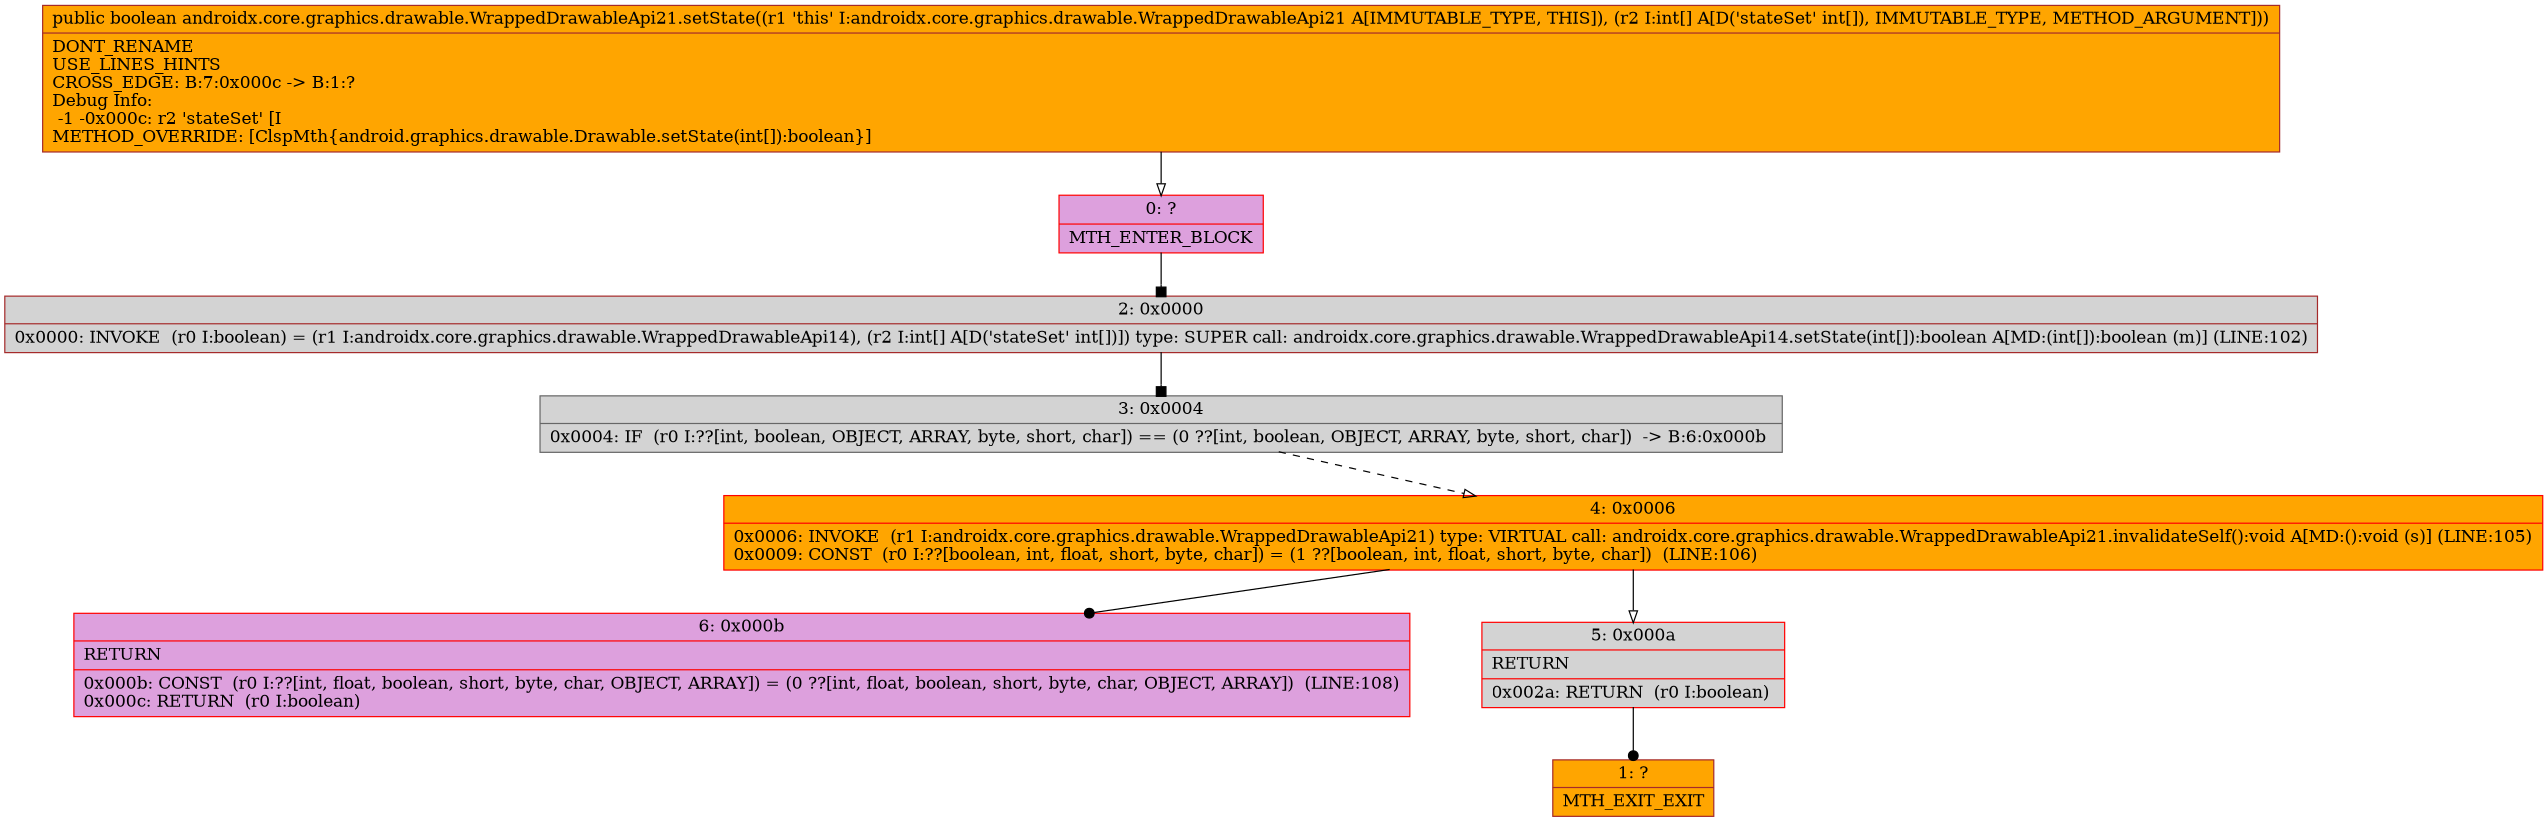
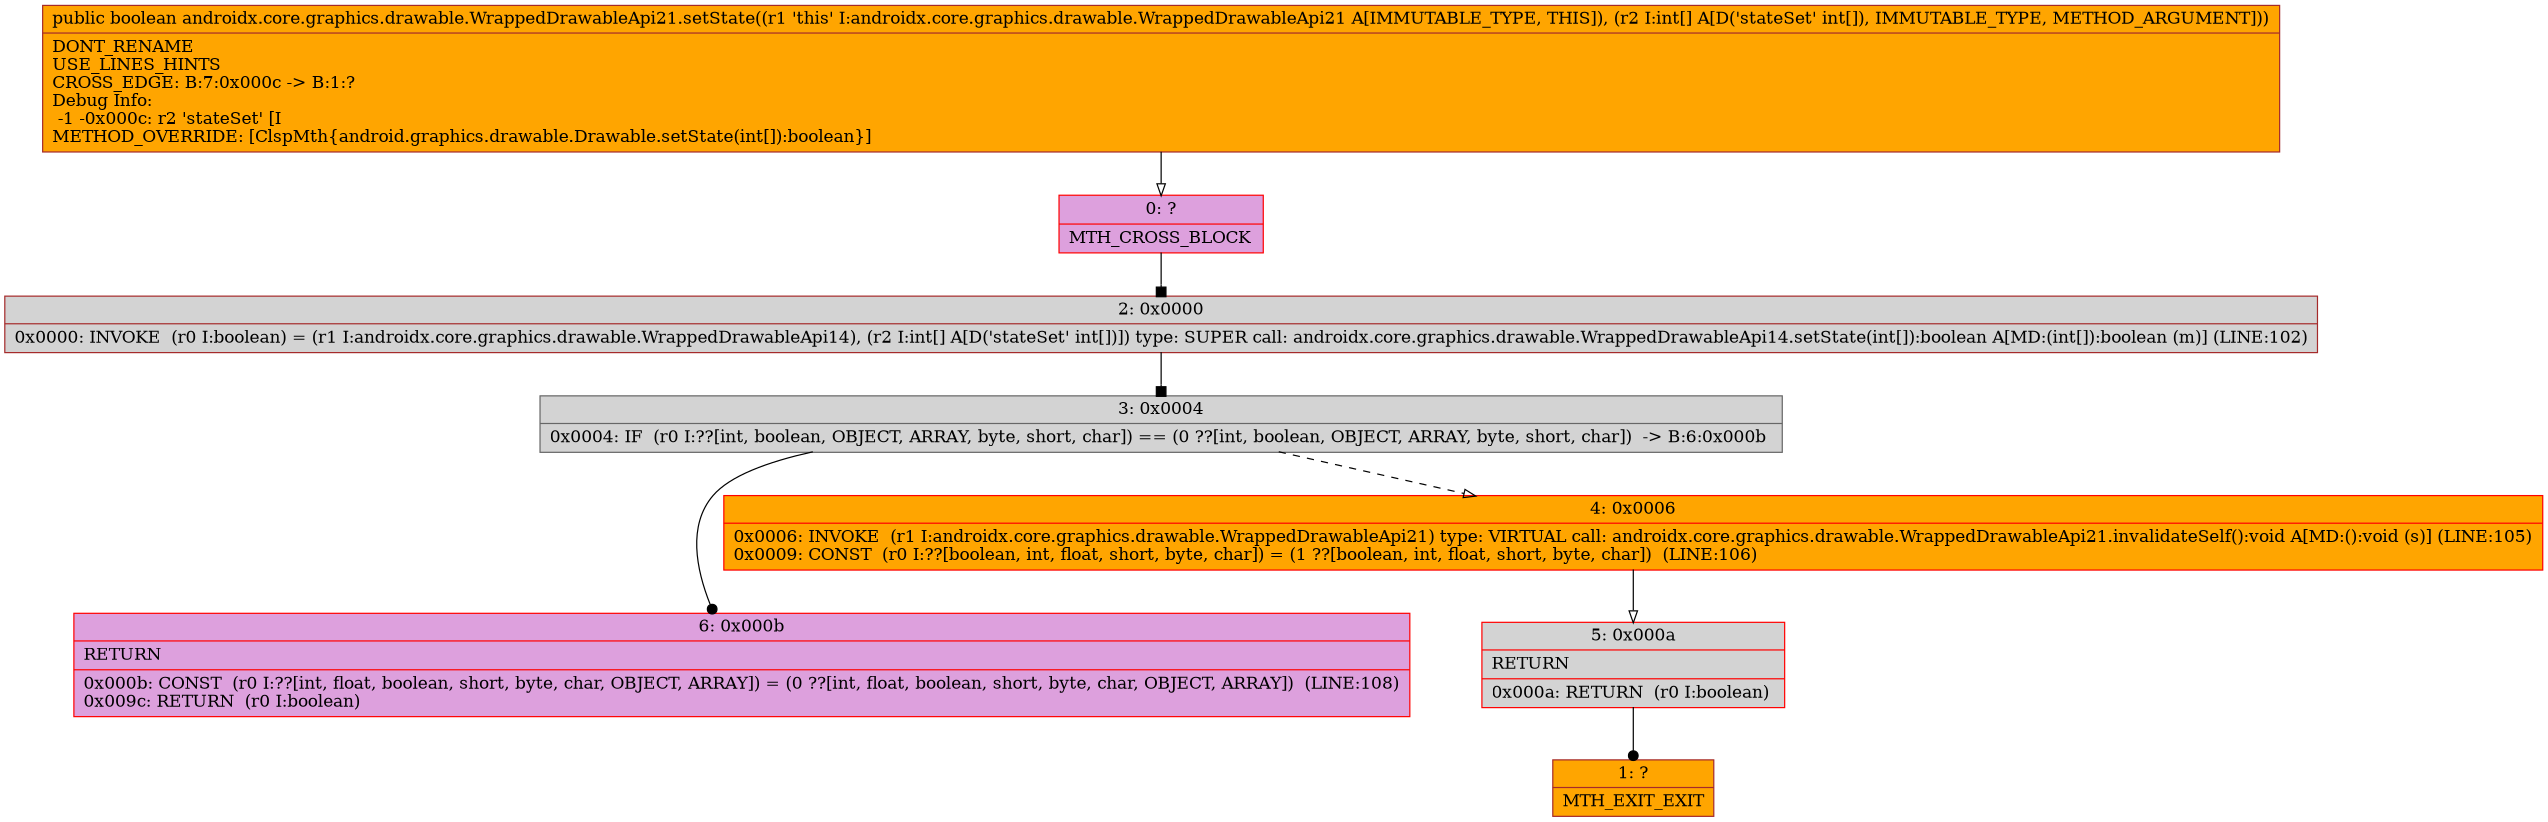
(1161, 238) -> (1160, 238)
(1242, 591) -> (712, 497)
(1633, 693) -> (1633, 693)
(225, 702) -> (225, 702)
